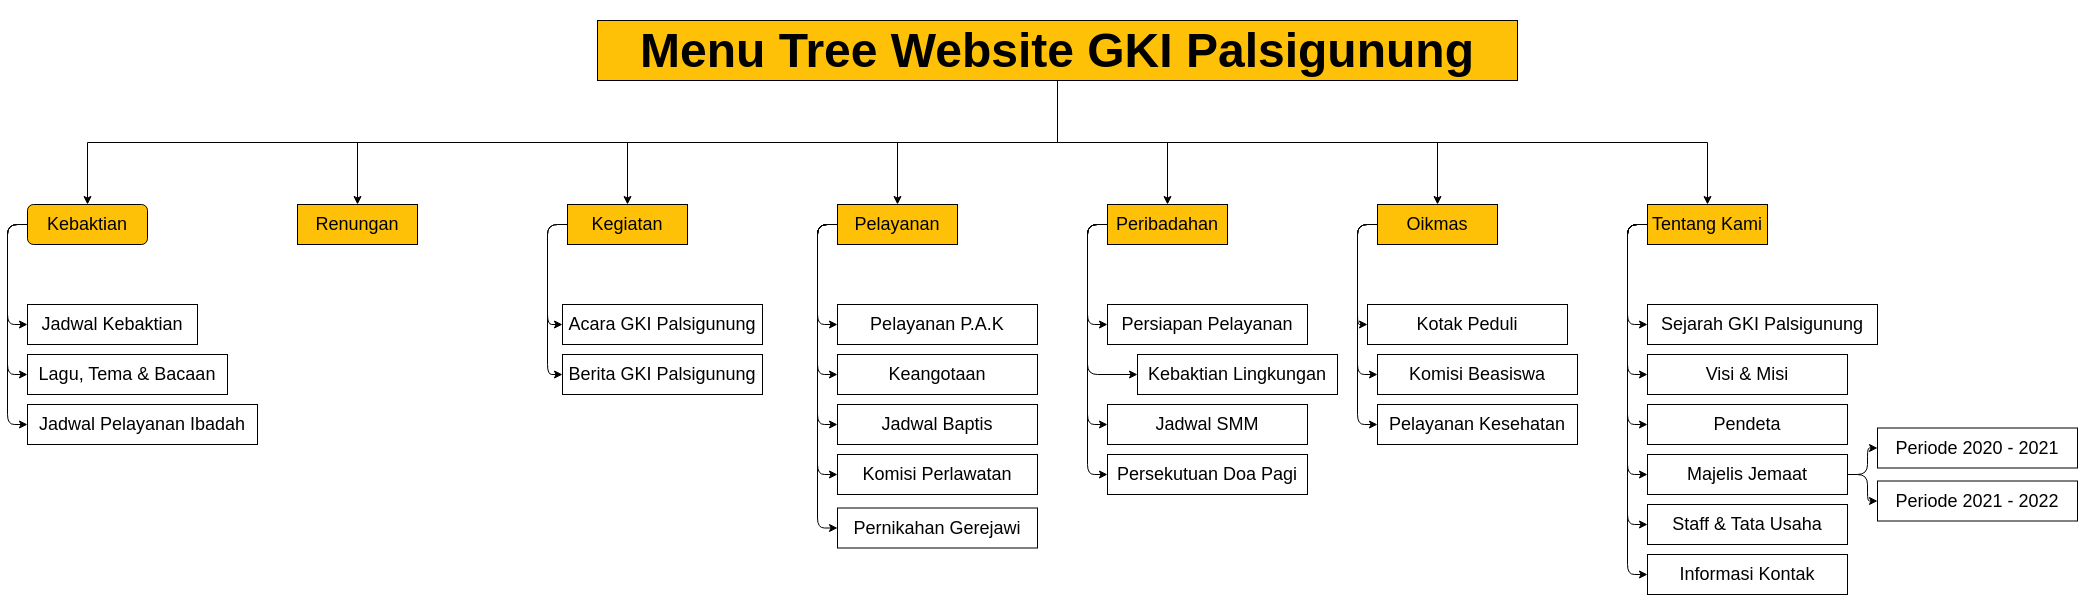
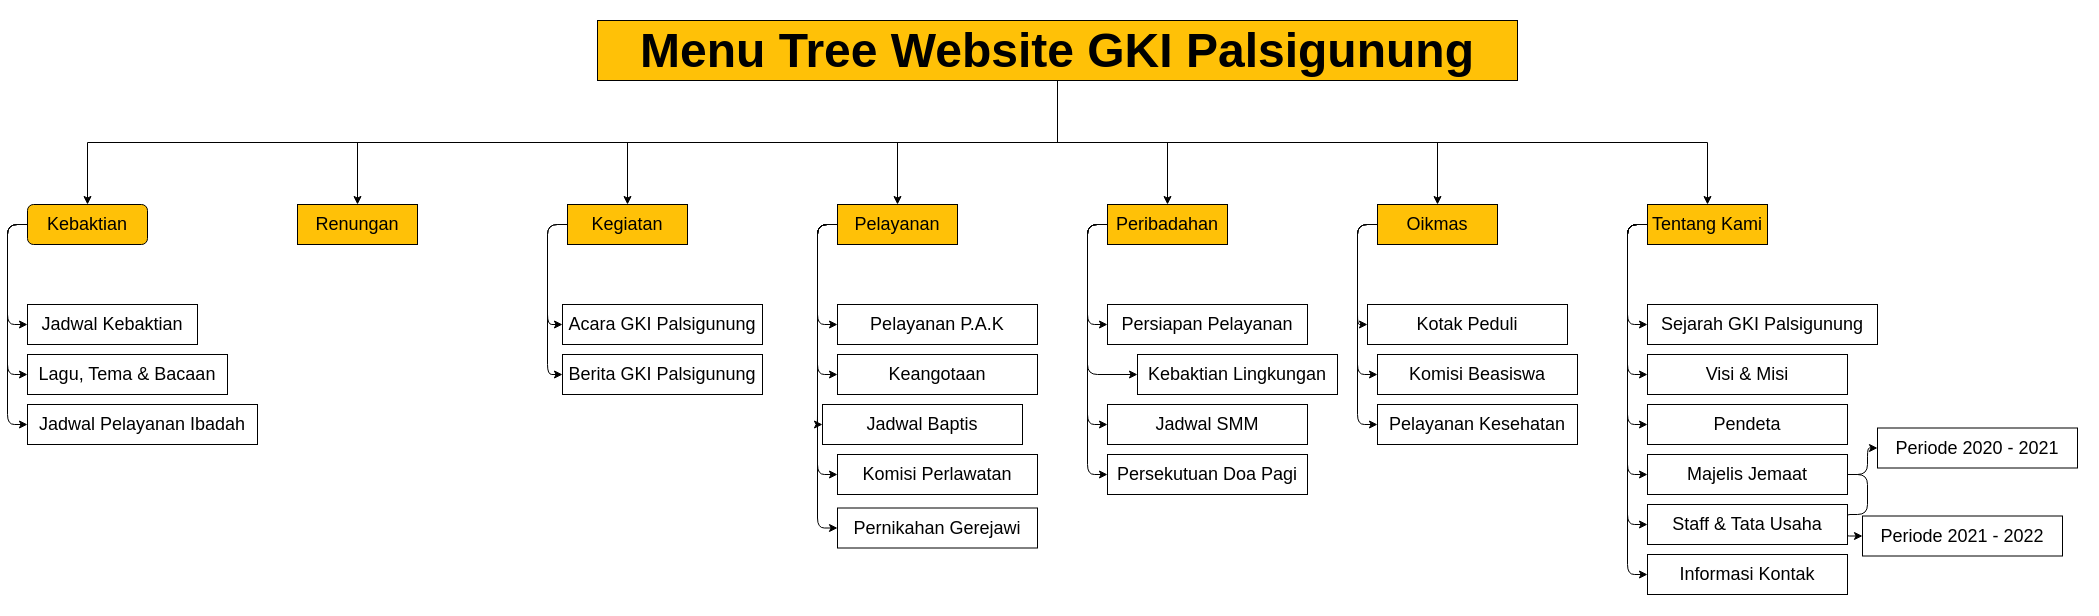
(938, 425) -> (923, 425)
(1978, 501) -> (1963, 536)
